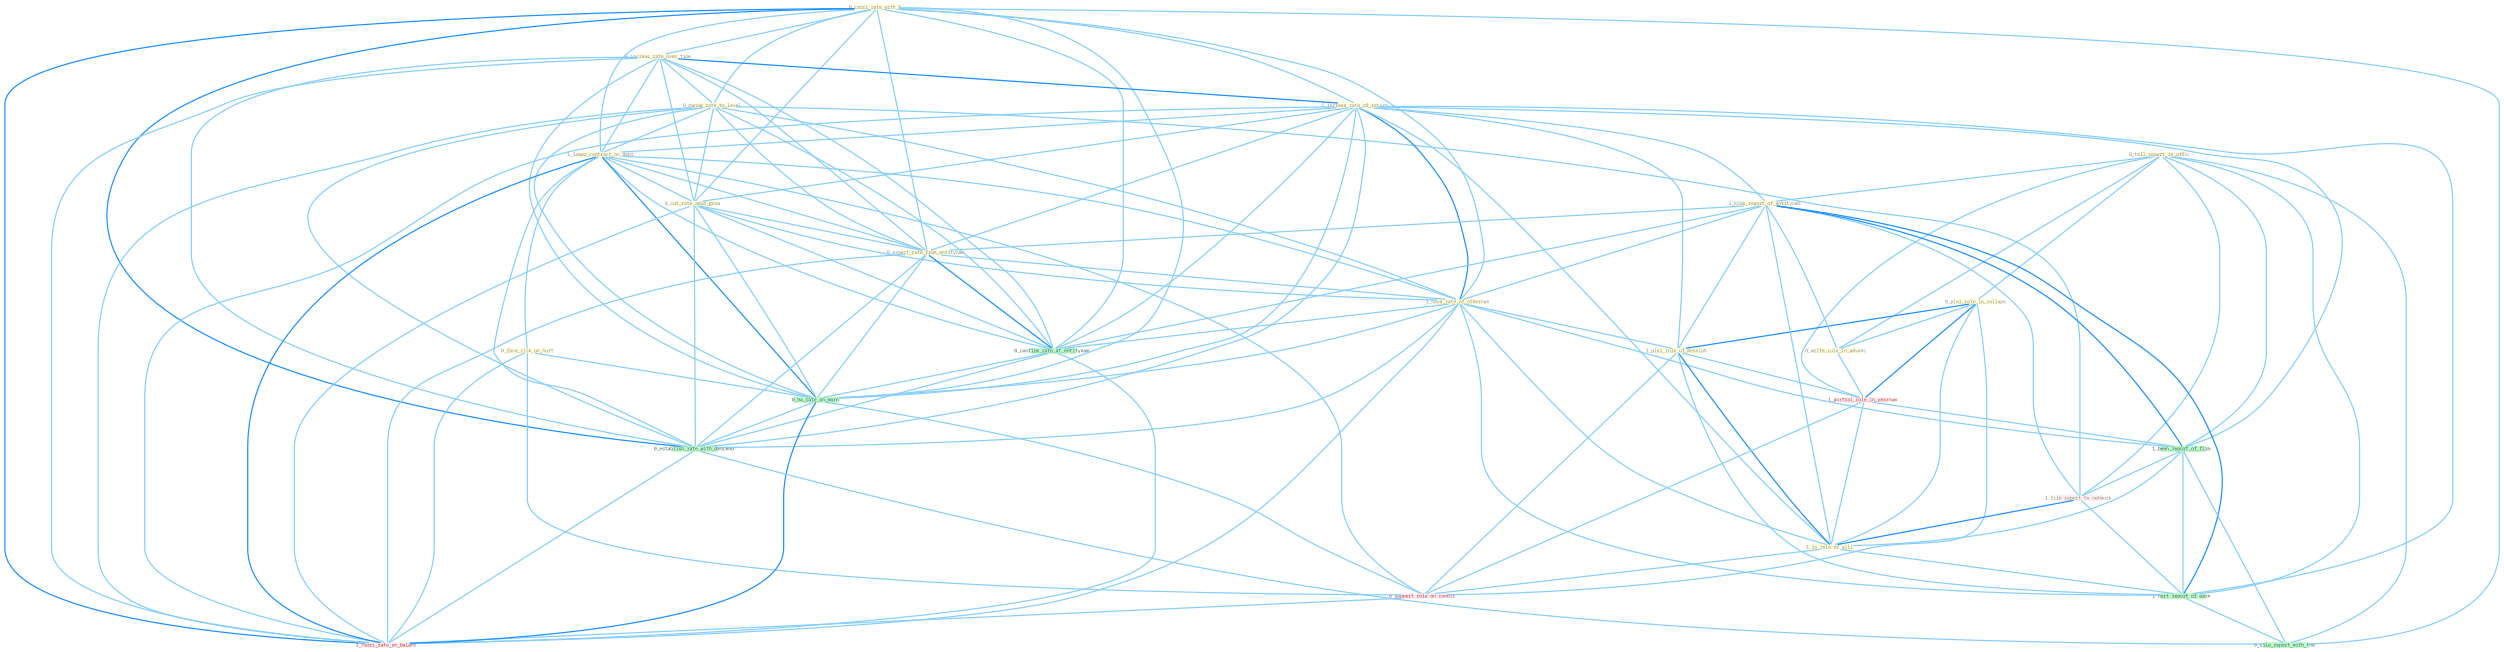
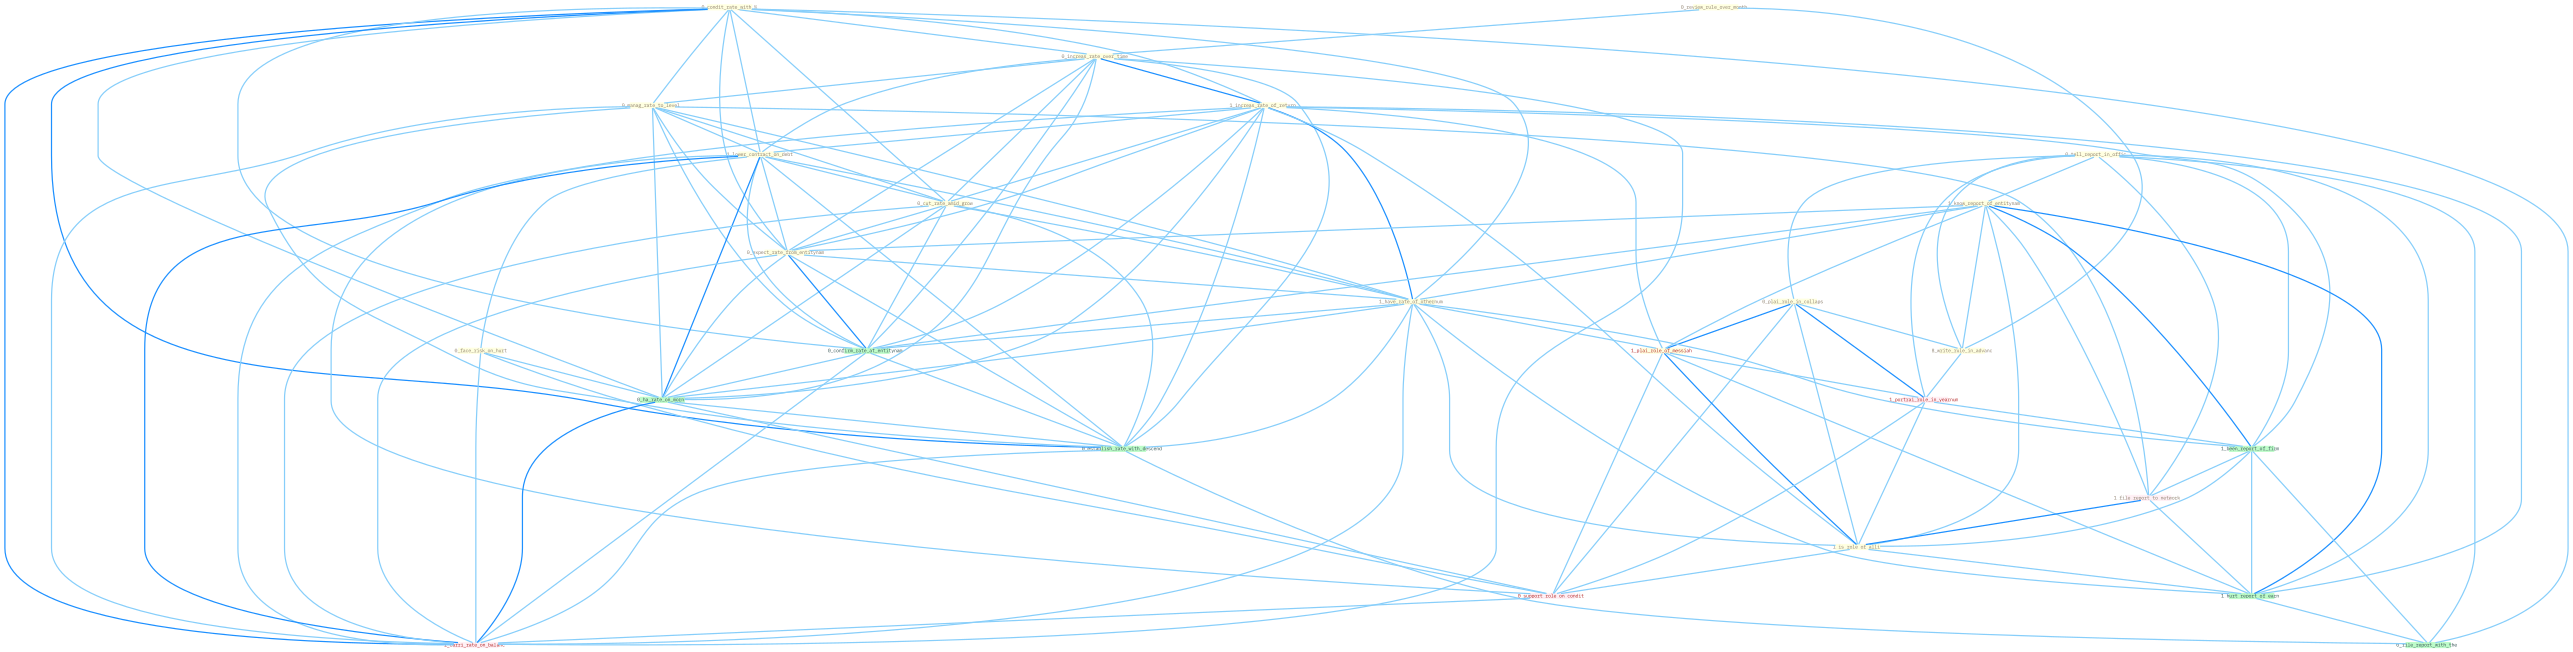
(877, 7) -> (730, 7)
none -> (1716, 7)
(1579, 127) -> none
(1678, 351) -> (1663, 351)
(1837, 351) -> (1962, 351)
